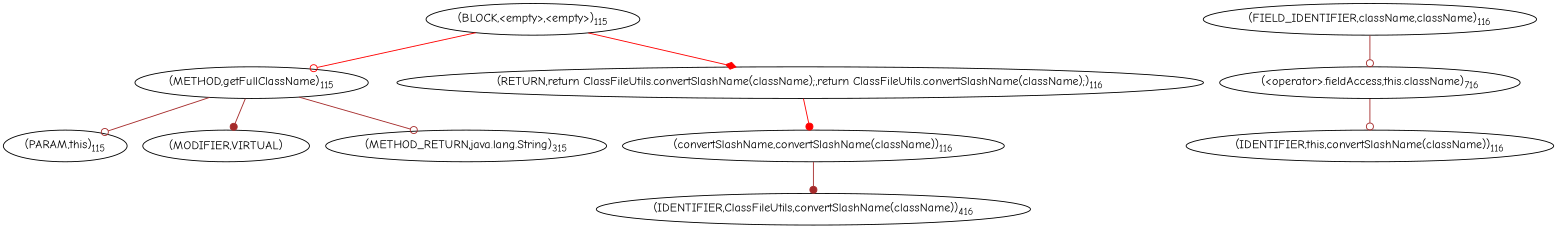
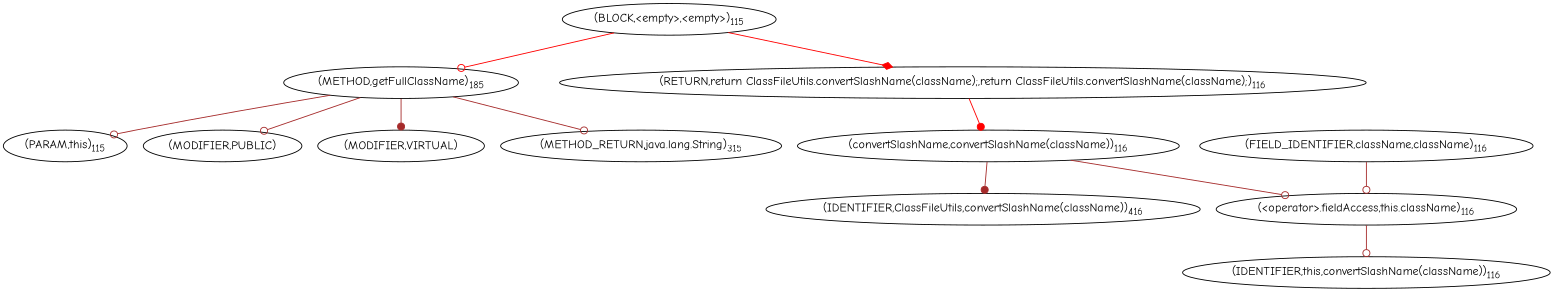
(327, 81) -> (477, 81)
(1471, 81) -> (1468, 208)
none -> (223, 146)
none -> (1176, 177)
